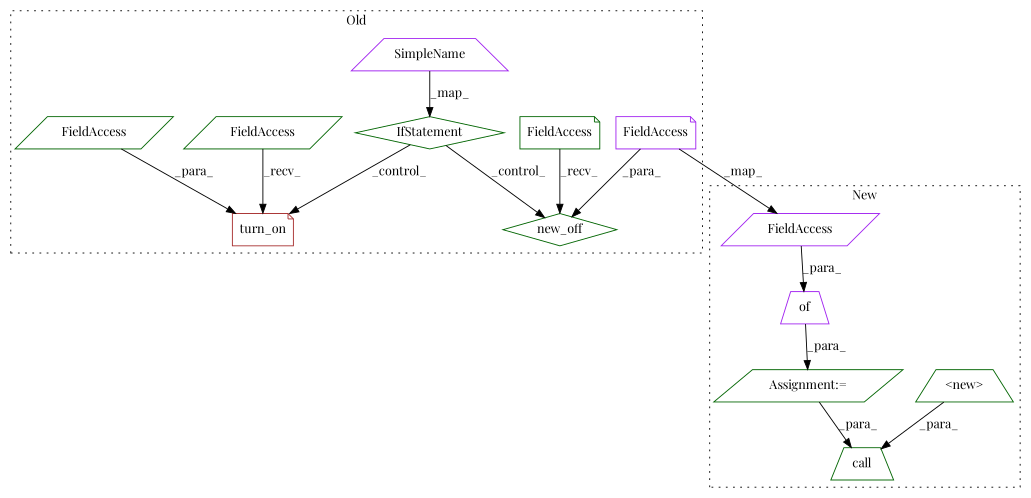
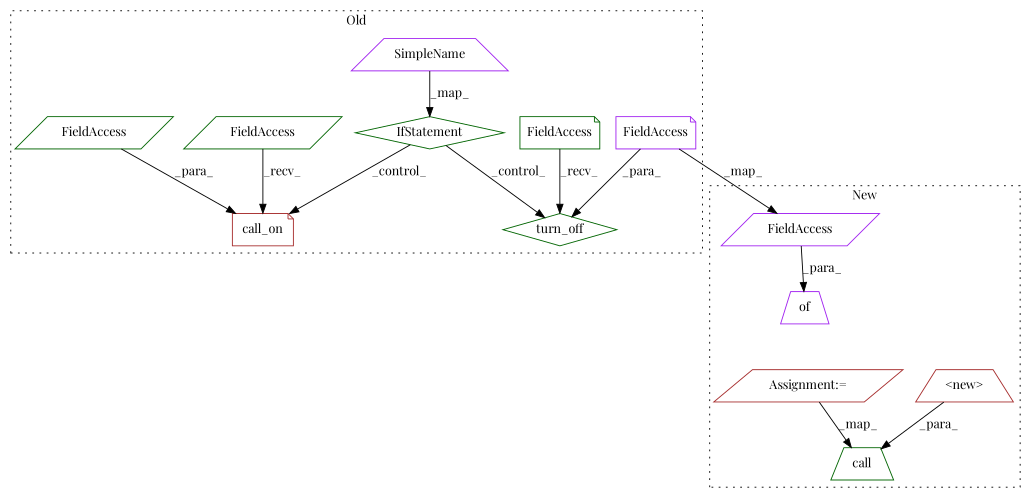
(263, 230) -> (263, 230)
(560, 230) -> (560, 230)
(806, 342) -> none
(808, 386) -> (808, 386)
(965, 386) -> (965, 386)
(858, 425) -> (858, 425)
